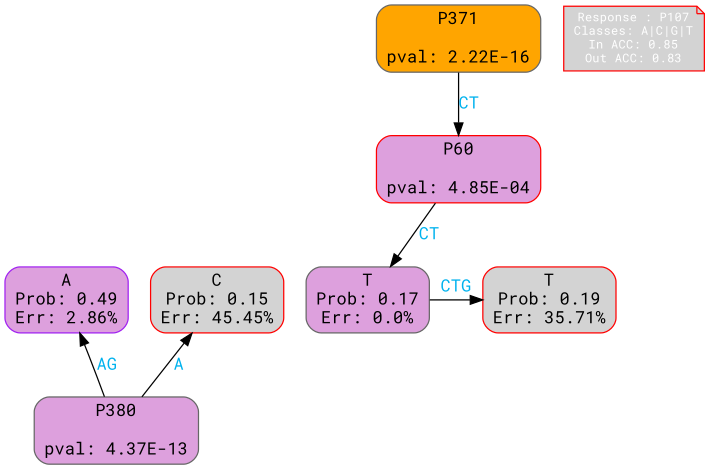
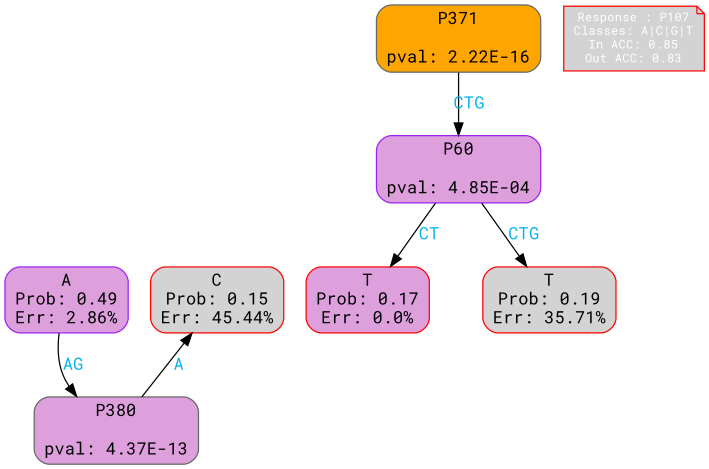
(469, 104) -> (469, 104)
(459, 169) -> (459, 169)
(217, 300) -> (217, 300)
(368, 300) -> (368, 300)
(450, 300) -> (500, 230)
(95, 371) -> (59, 361)
